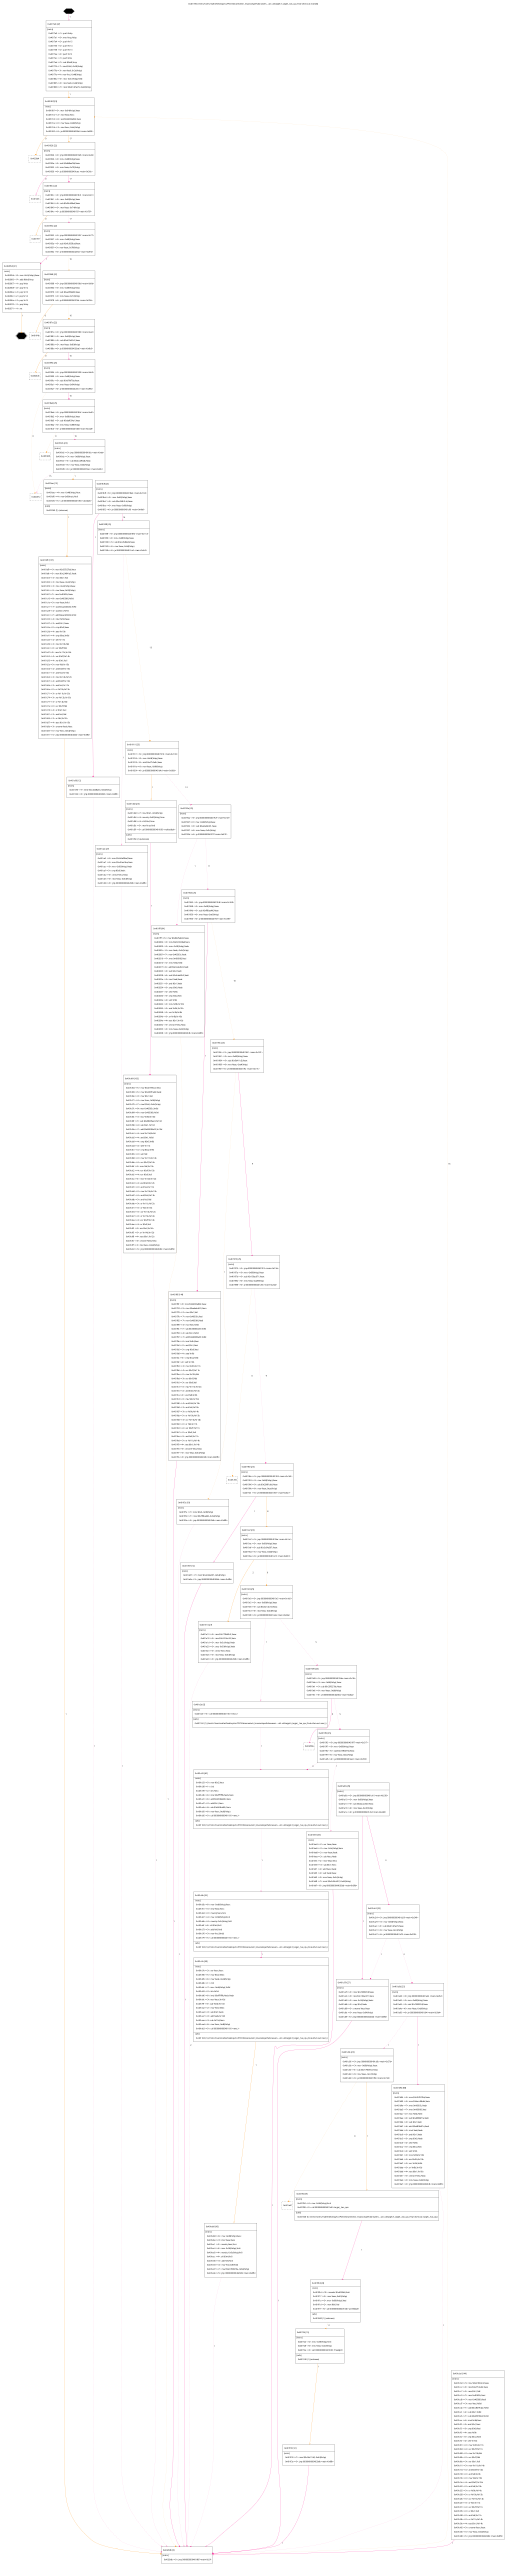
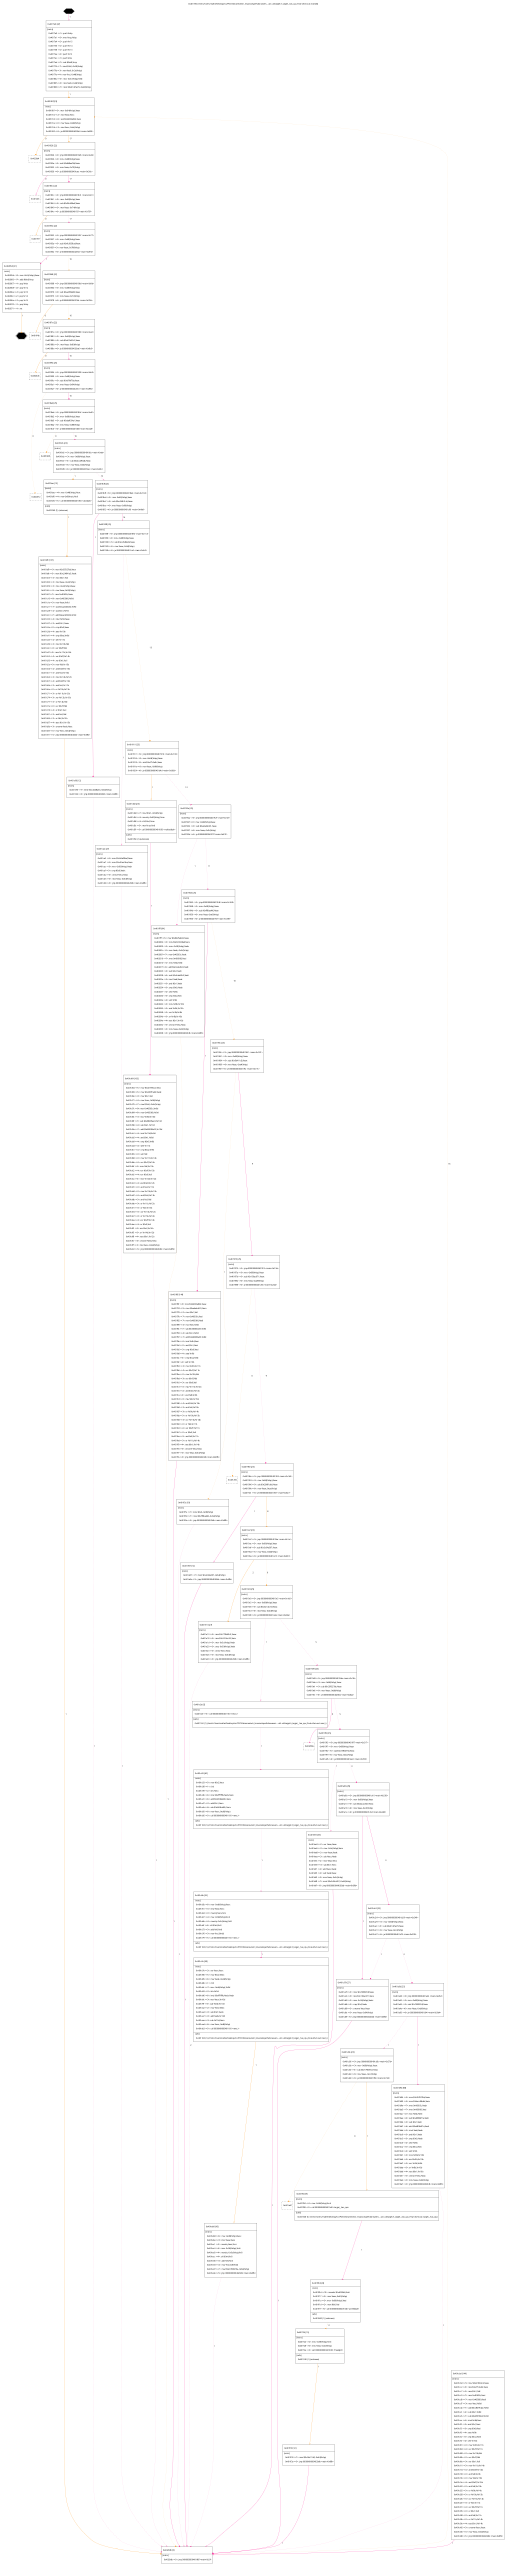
(43, 480) -> (100, 476)
(313, 1766) -> (353, 1772)
